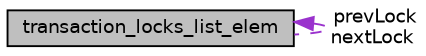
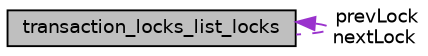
(151, 28) -> (152, 28)
